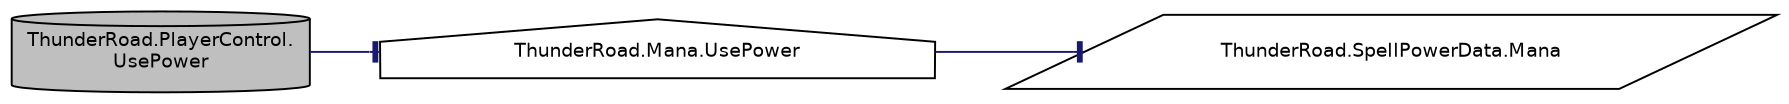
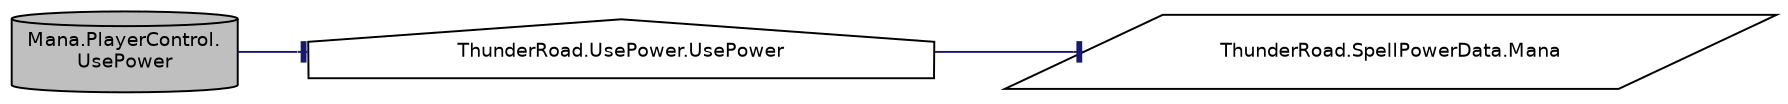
(161, 52) -> (125, 52)
(658, 52) -> (621, 52)
